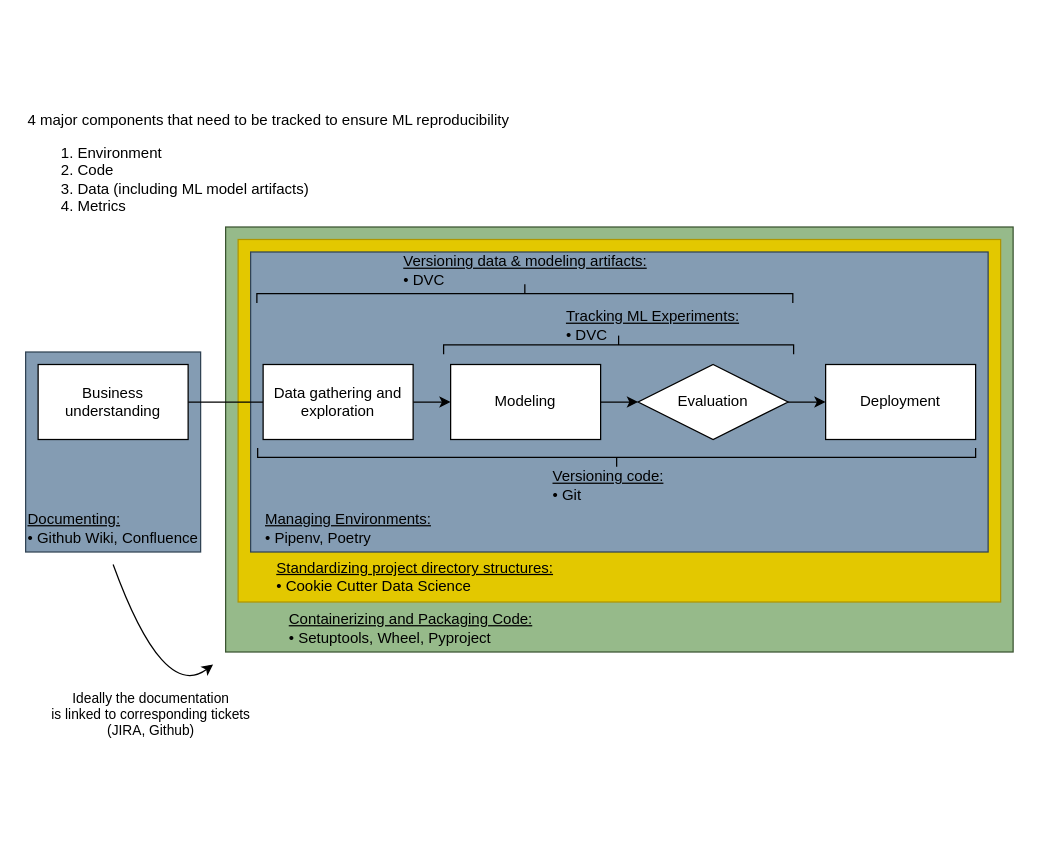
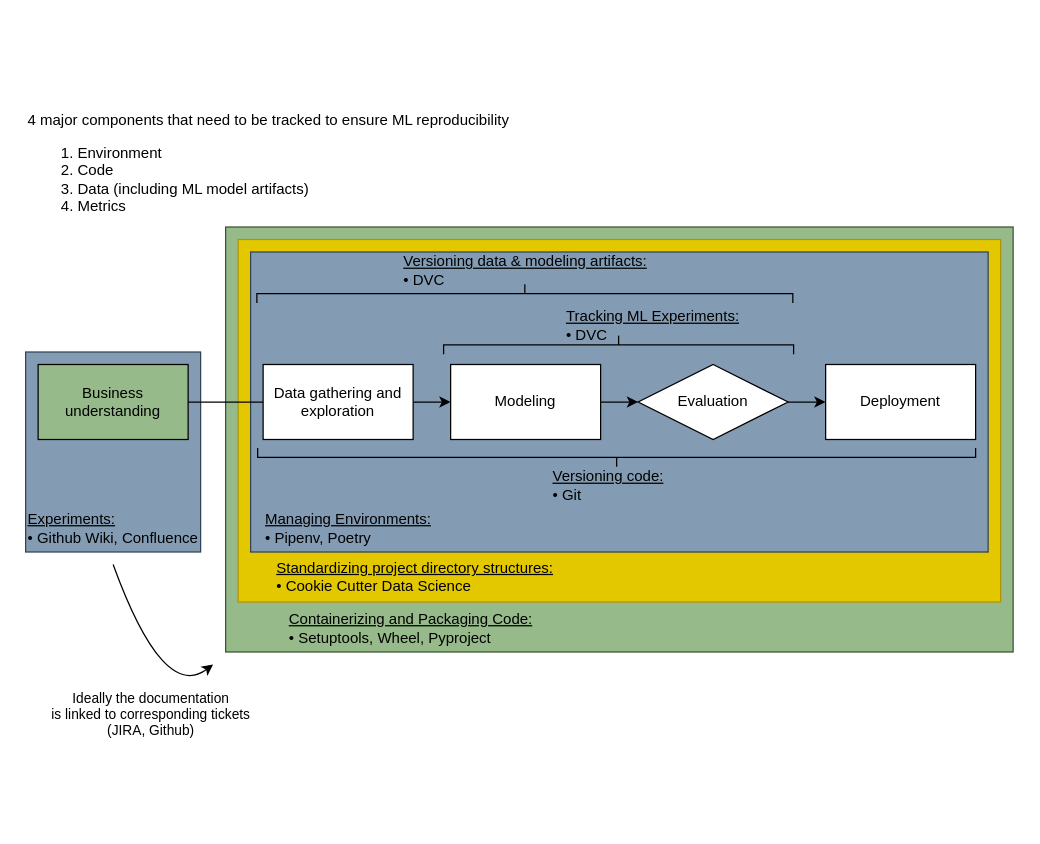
(113, 402) -> (113, 402)
(118, 528) -> (118, 528)
